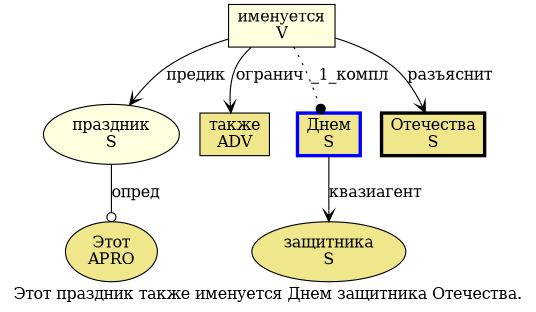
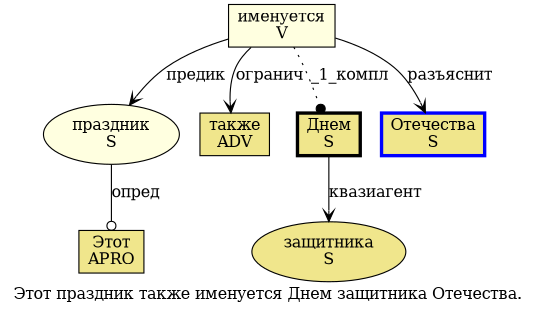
(329, 134) -> (329, 134)
(433, 134) -> (433, 134)
(111, 252) -> (111, 252)
